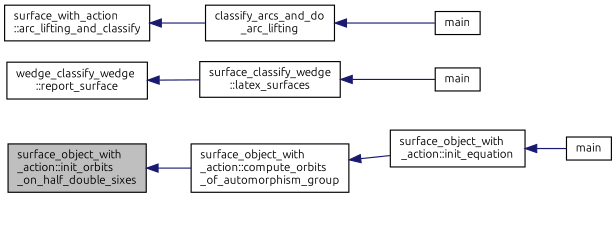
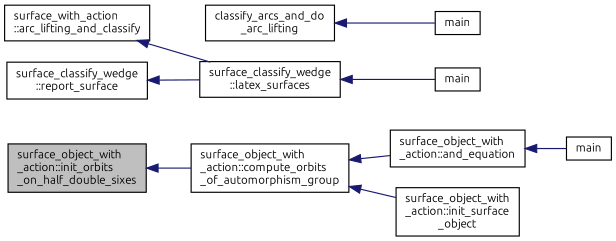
(183, 23) -> (179, 53)
(77, 81) -> (77, 81)
(458, 149) -> (458, 149)
none -> (458, 212)
